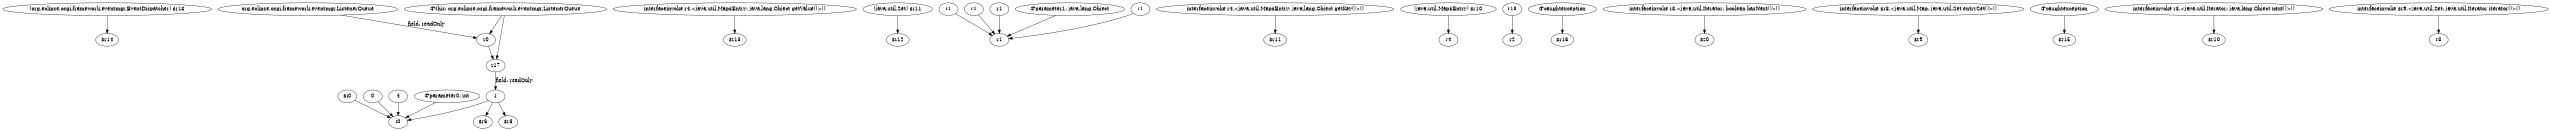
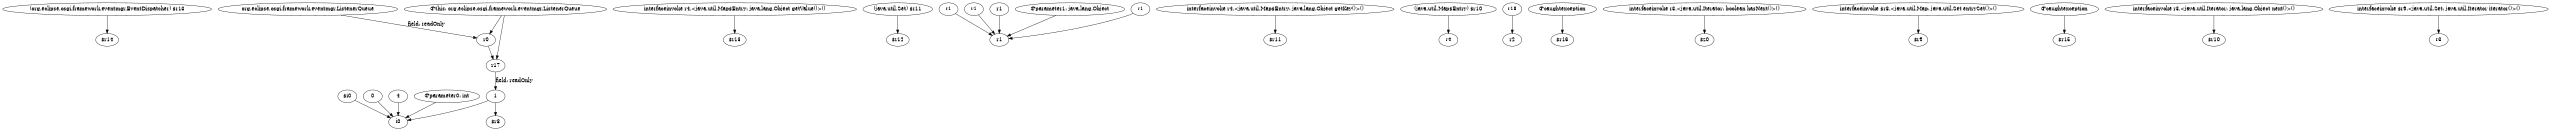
(483, 122) -> none
